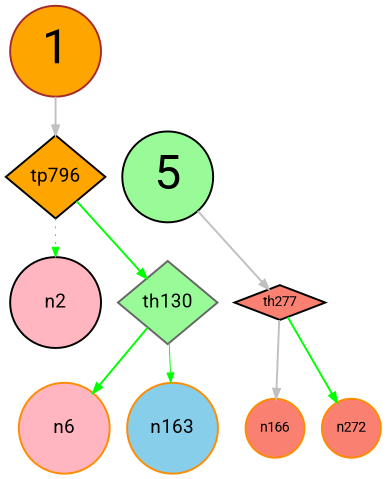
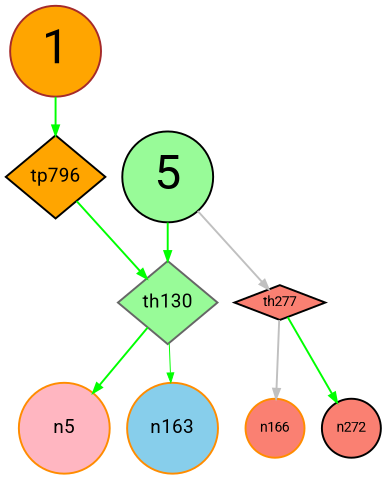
(56, 111) -> (56, 111)
none -> (168, 237)
(56, 303) -> none
(64, 428) -> (64, 428)
(351, 428) -> (351, 428)
